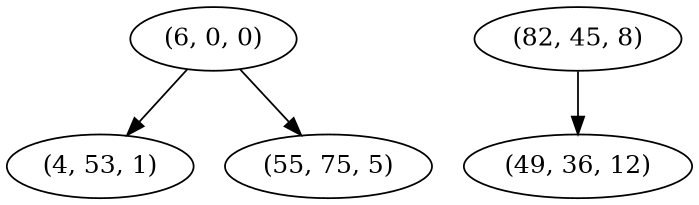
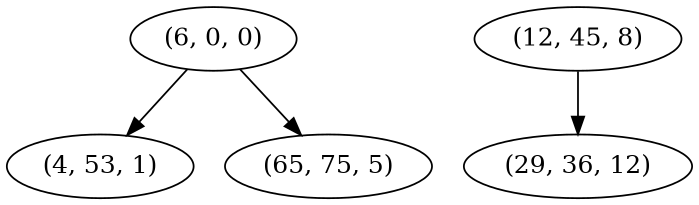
(578, 39) -> (578, 39)
(328, 166) -> (328, 166)
(578, 166) -> (578, 166)
